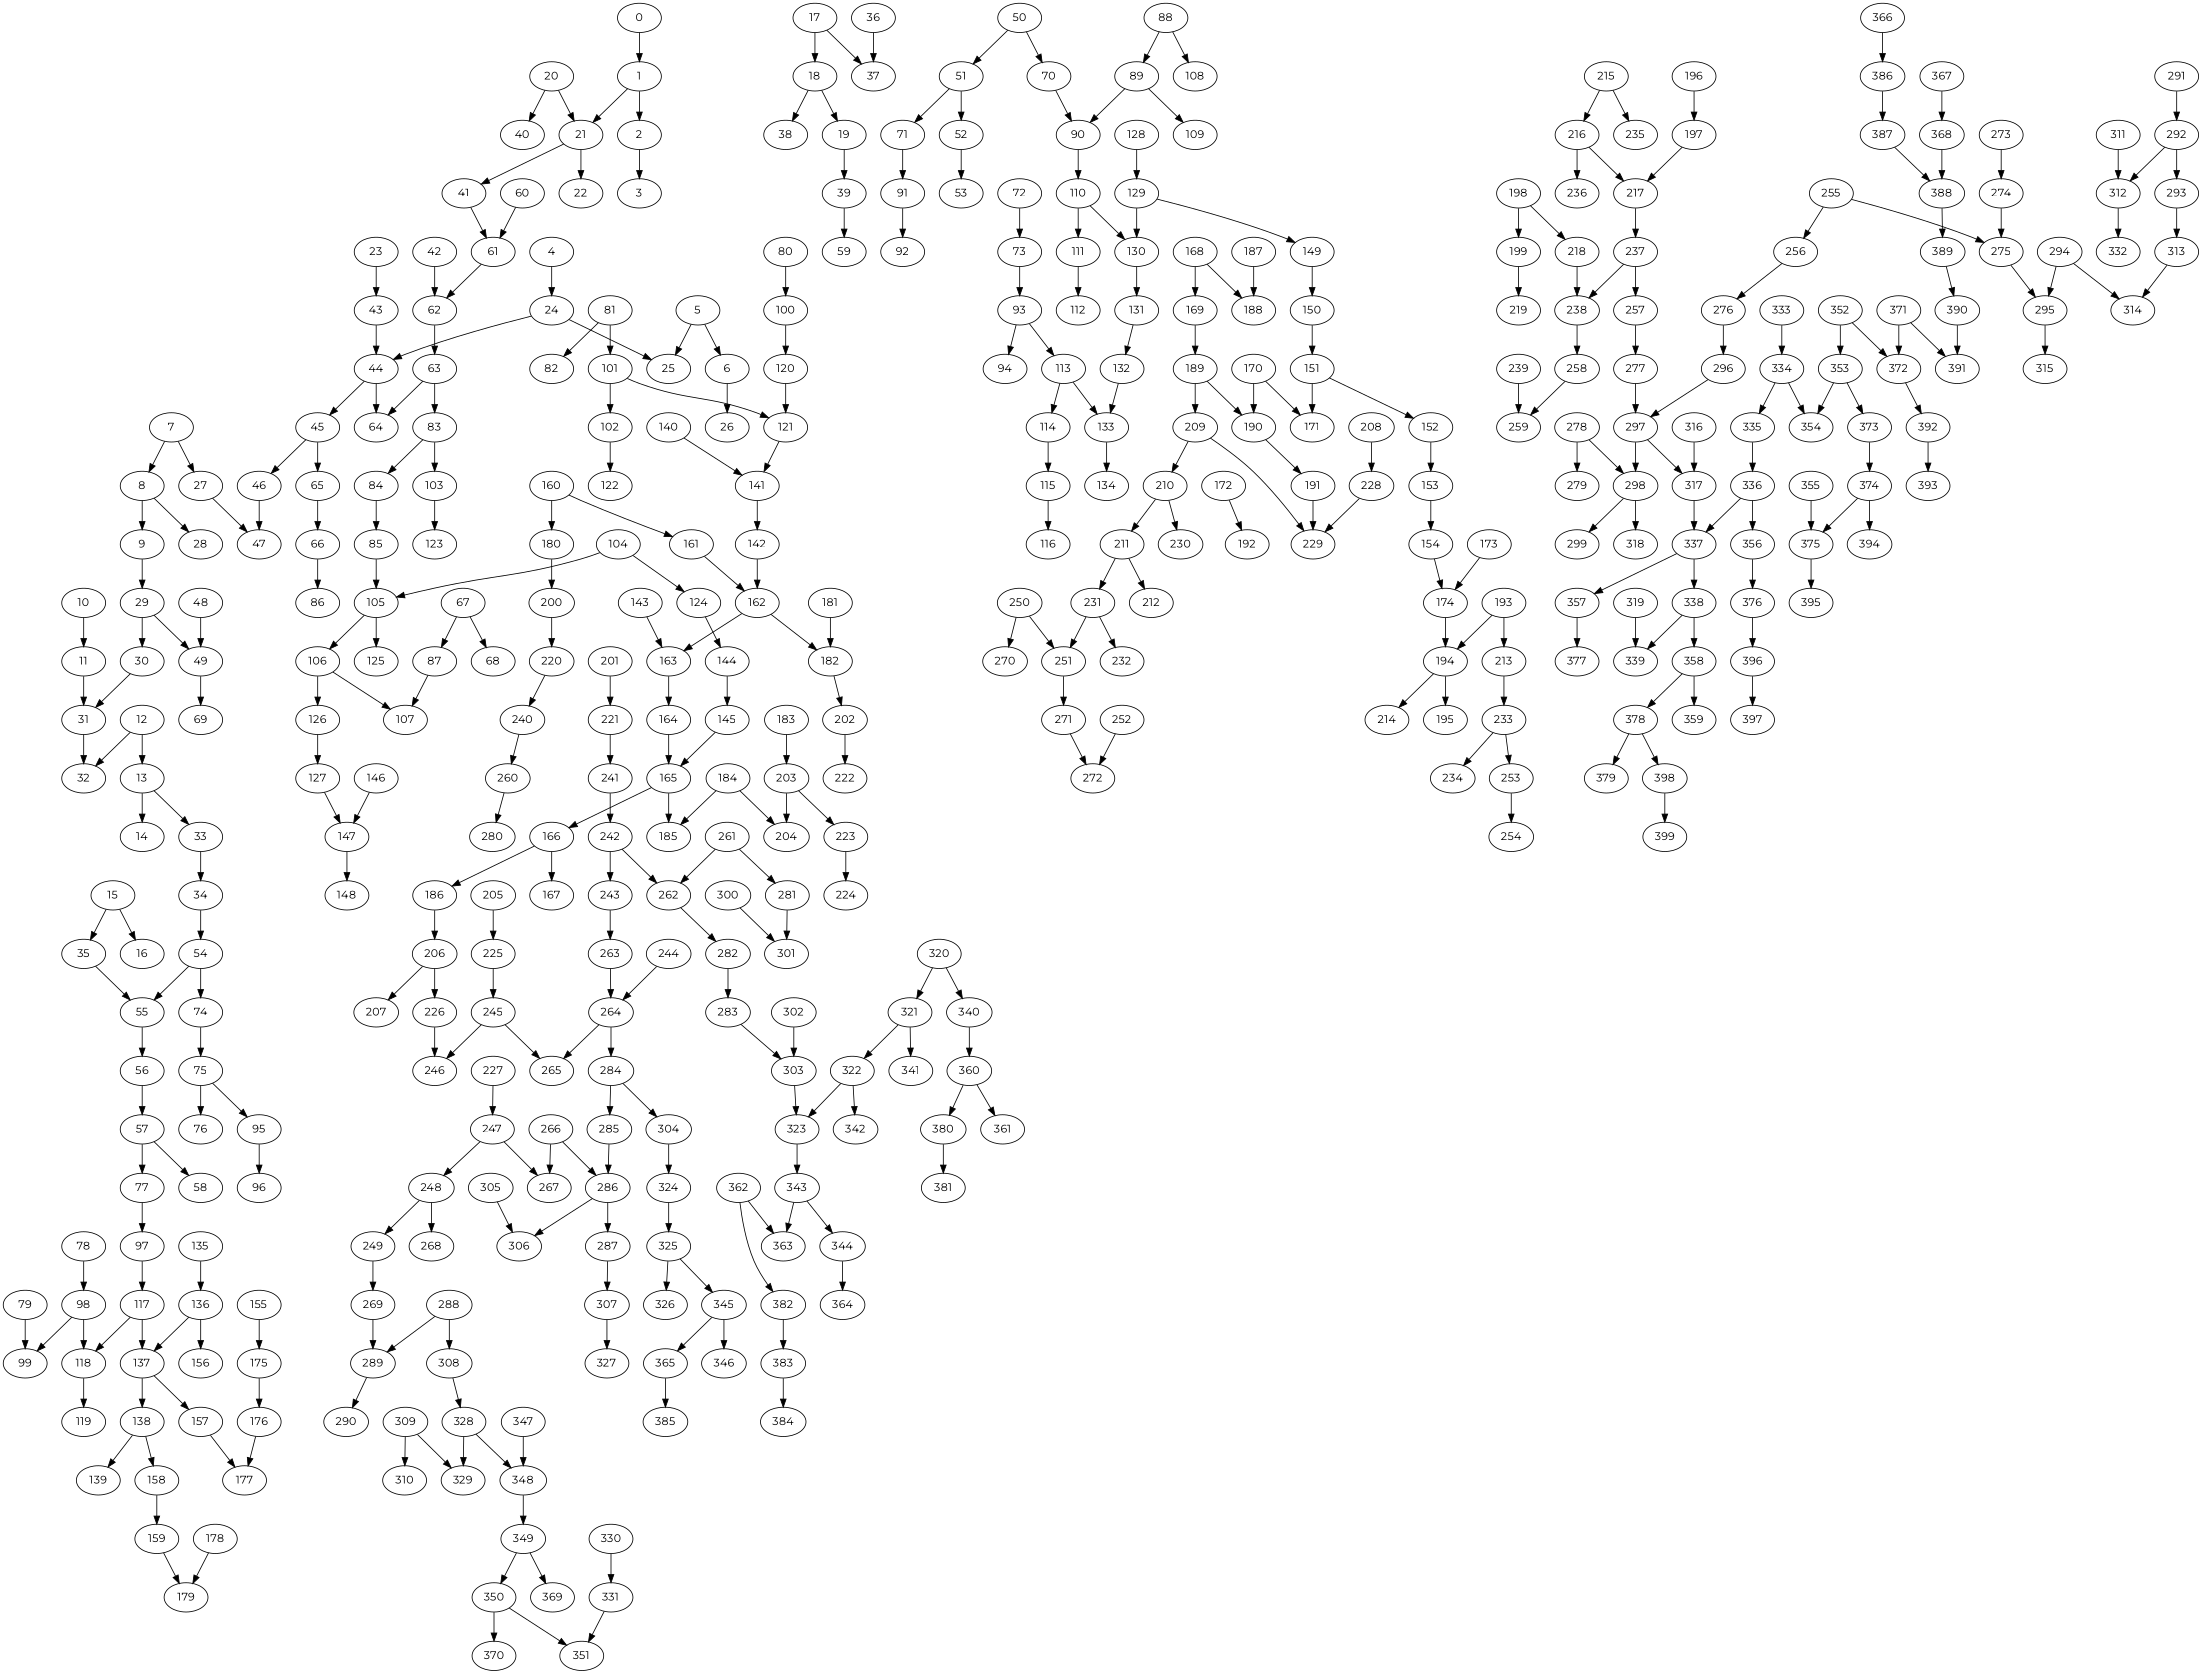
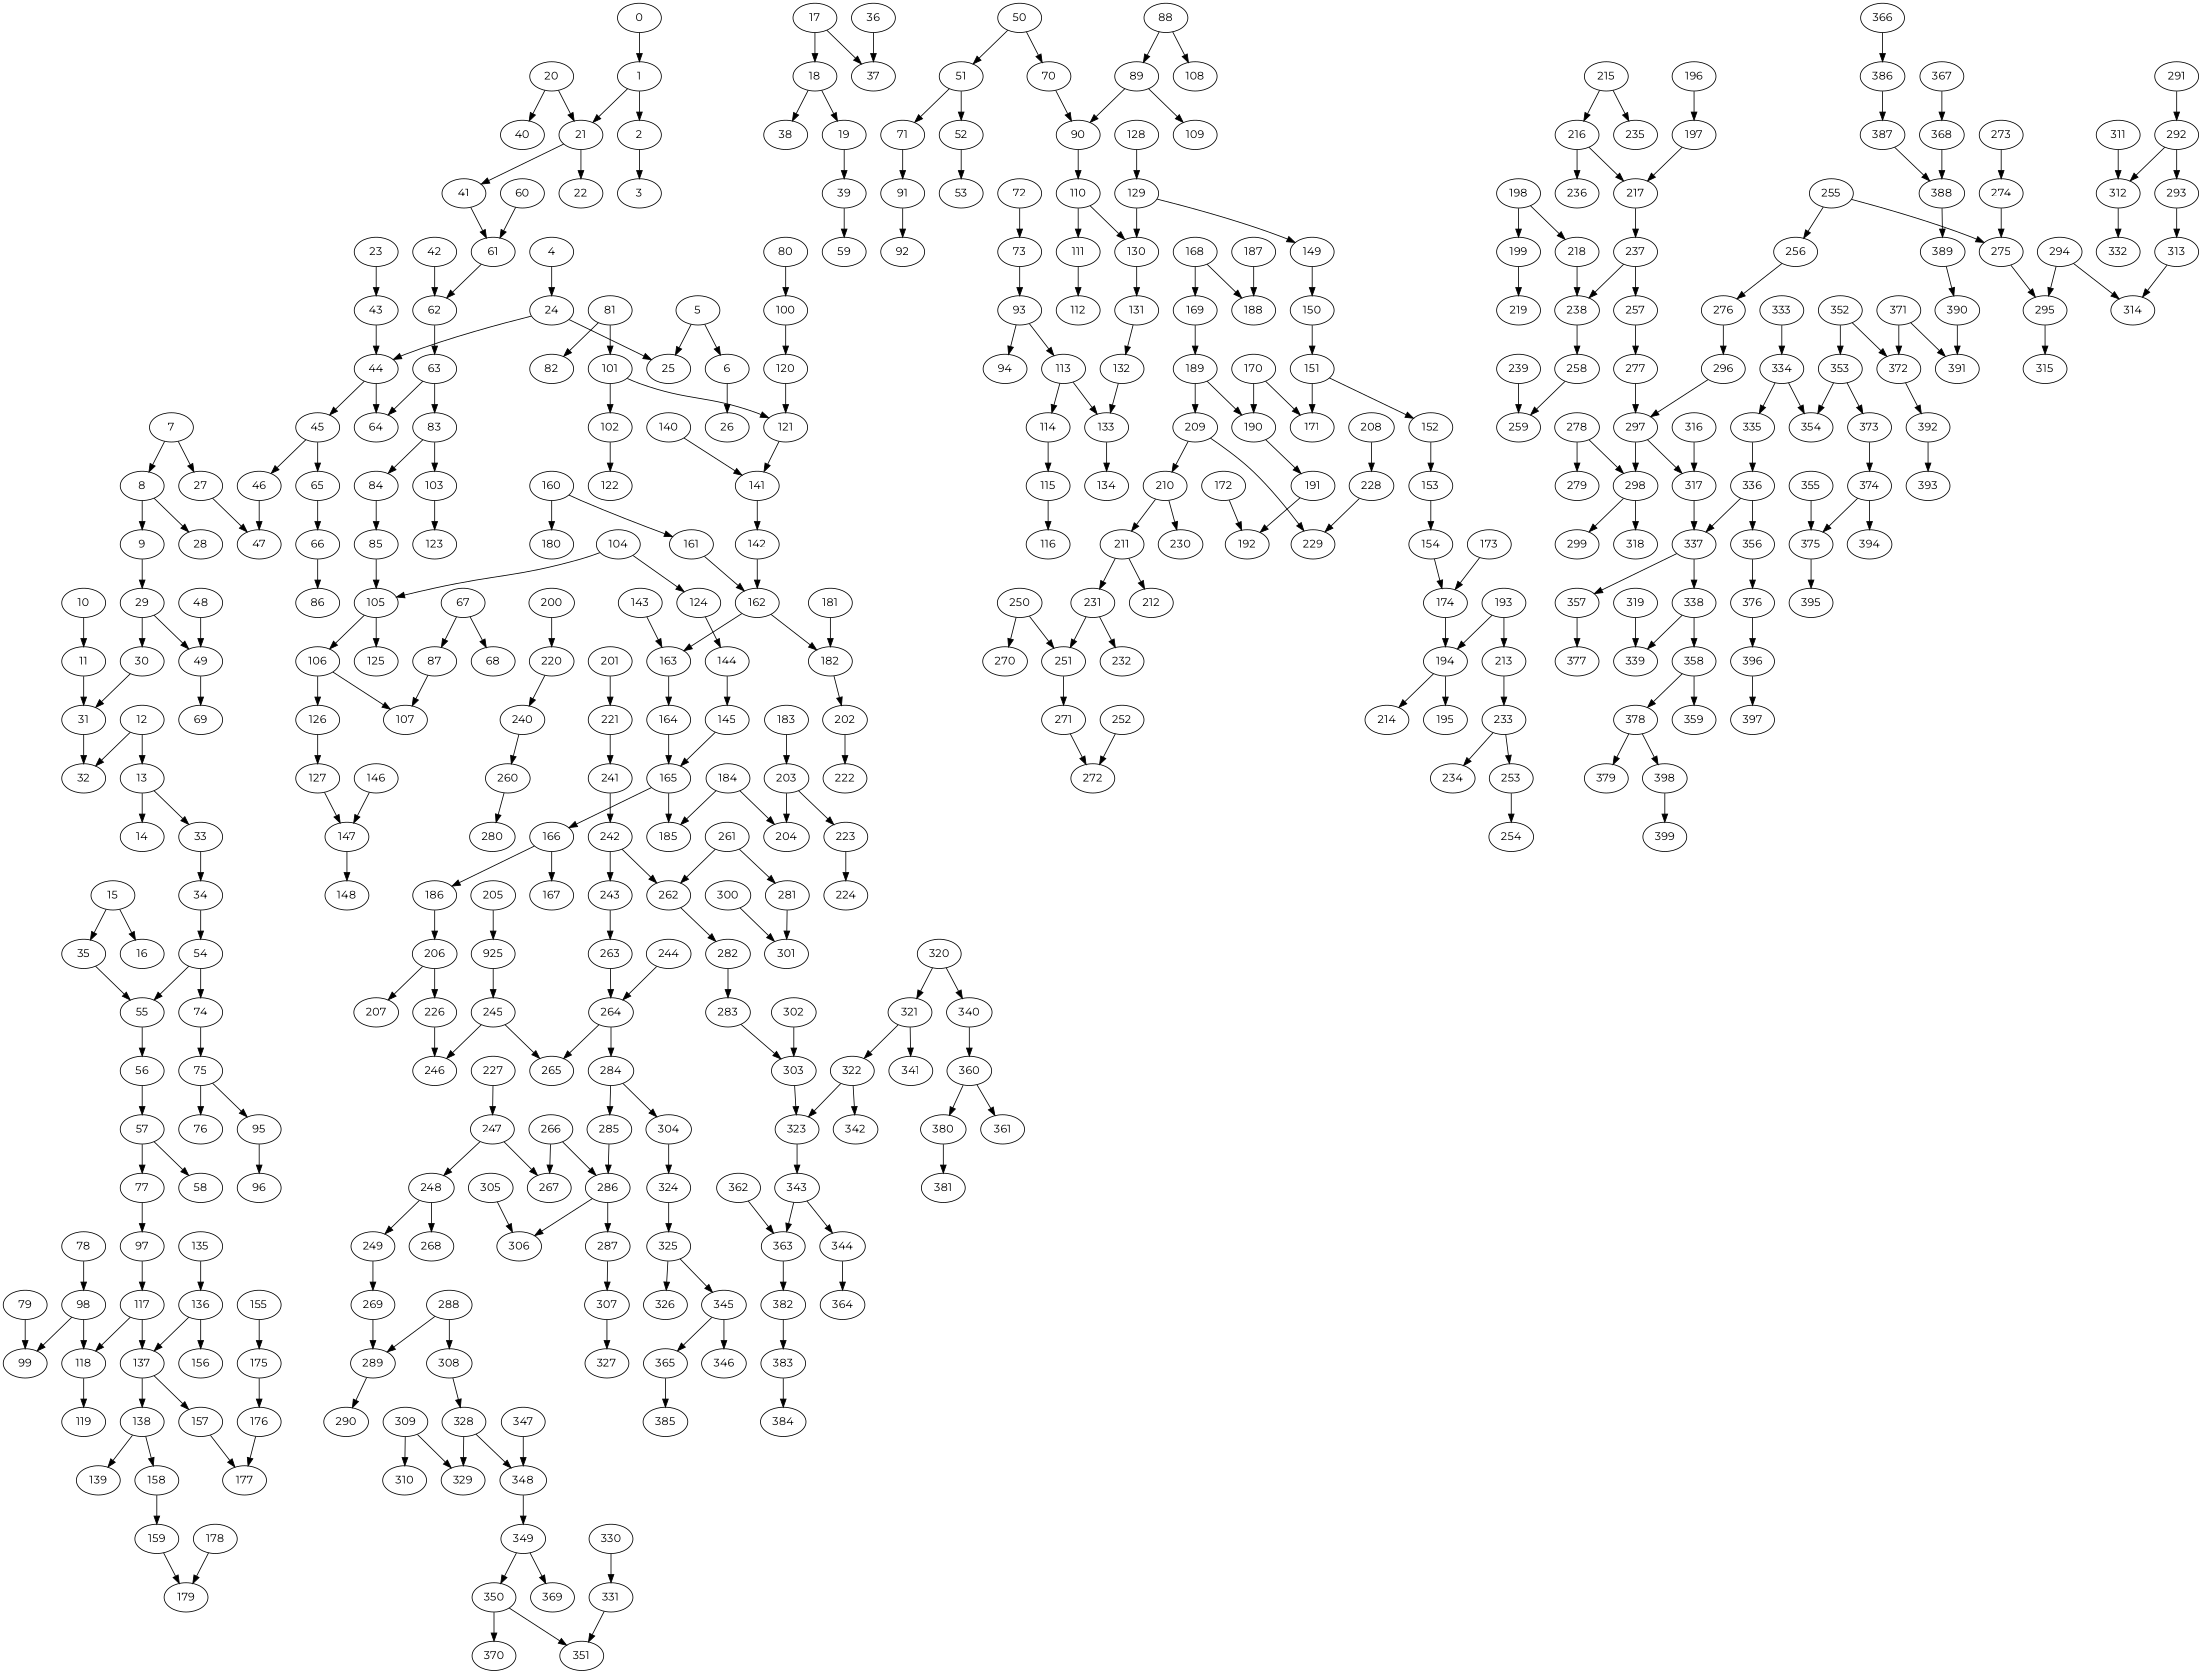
(1313, 511) -> (1283, 512)
(552, 572) -> none
(493, 954) -> (493, 954)
(749, 1246) -> (783, 1272)
